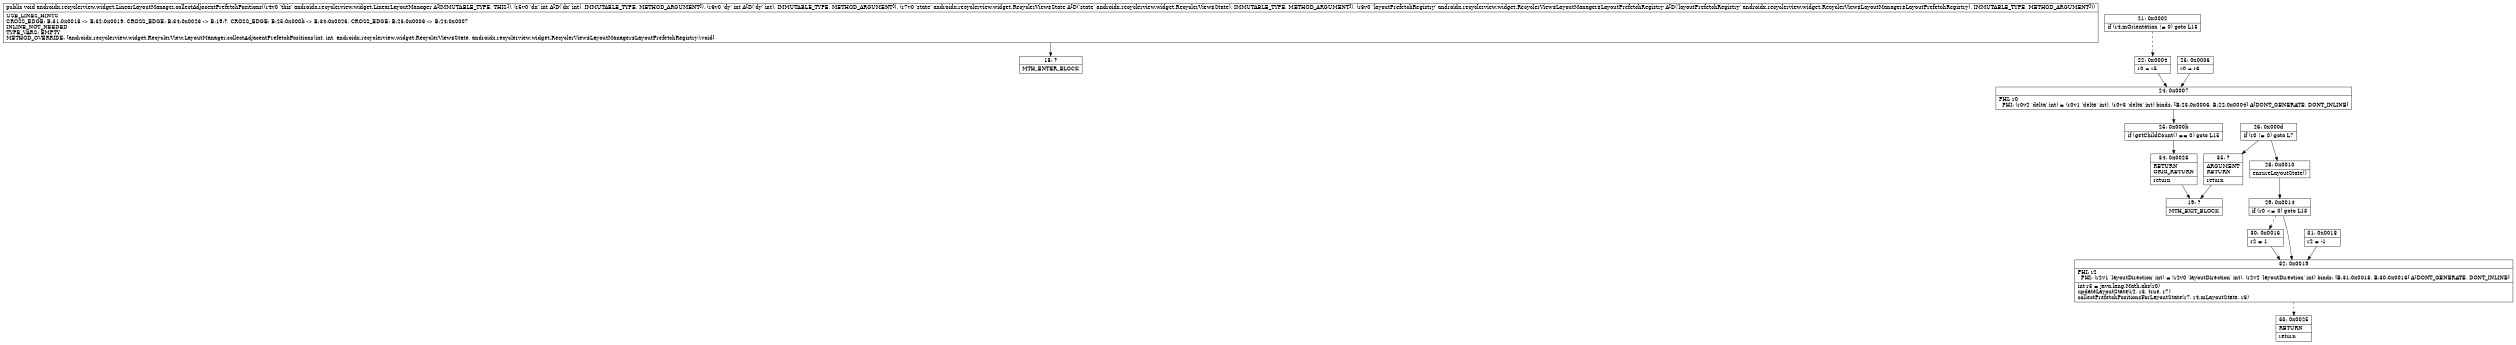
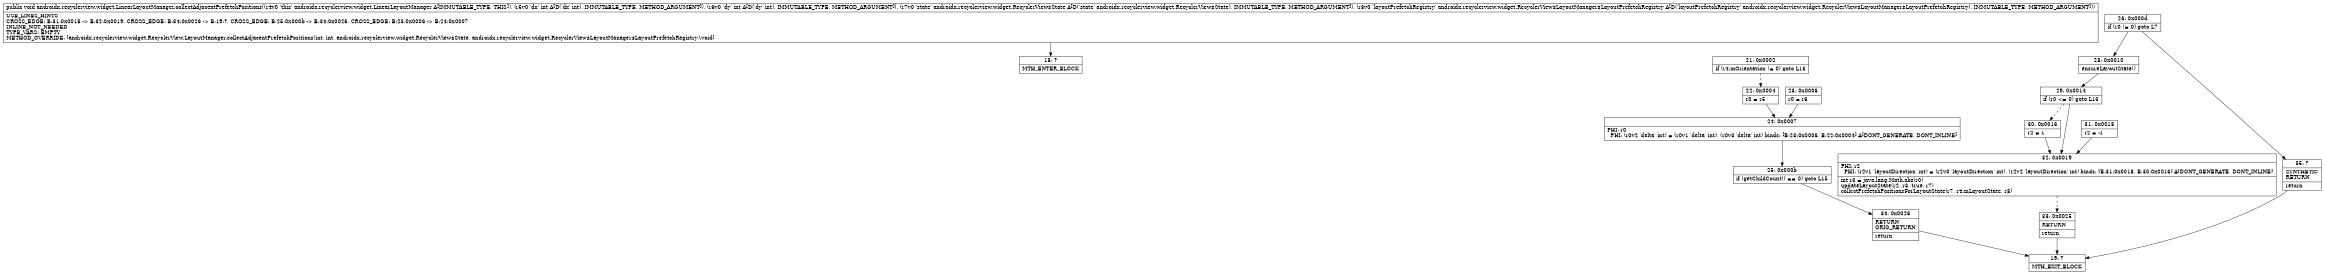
(2223, 166) -> (2302, 172)
none -> (2057, 244)
